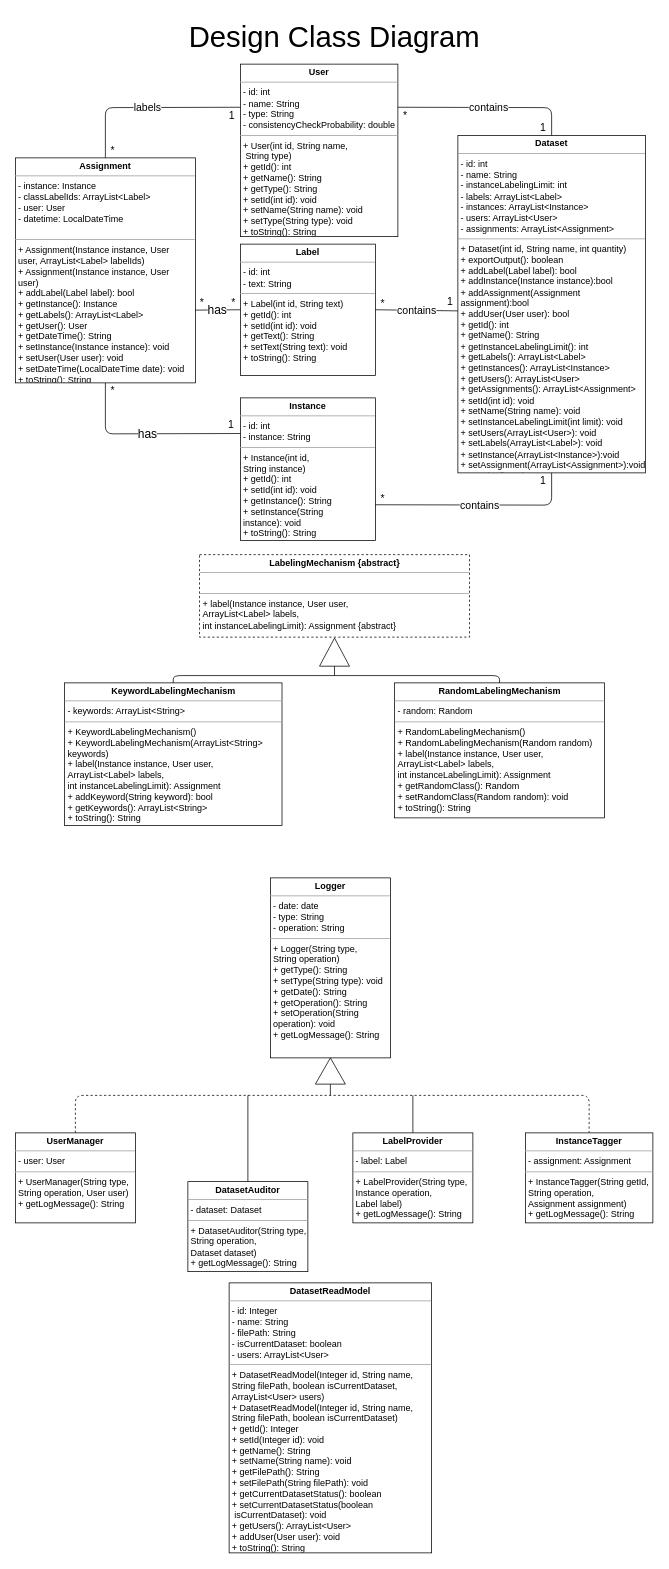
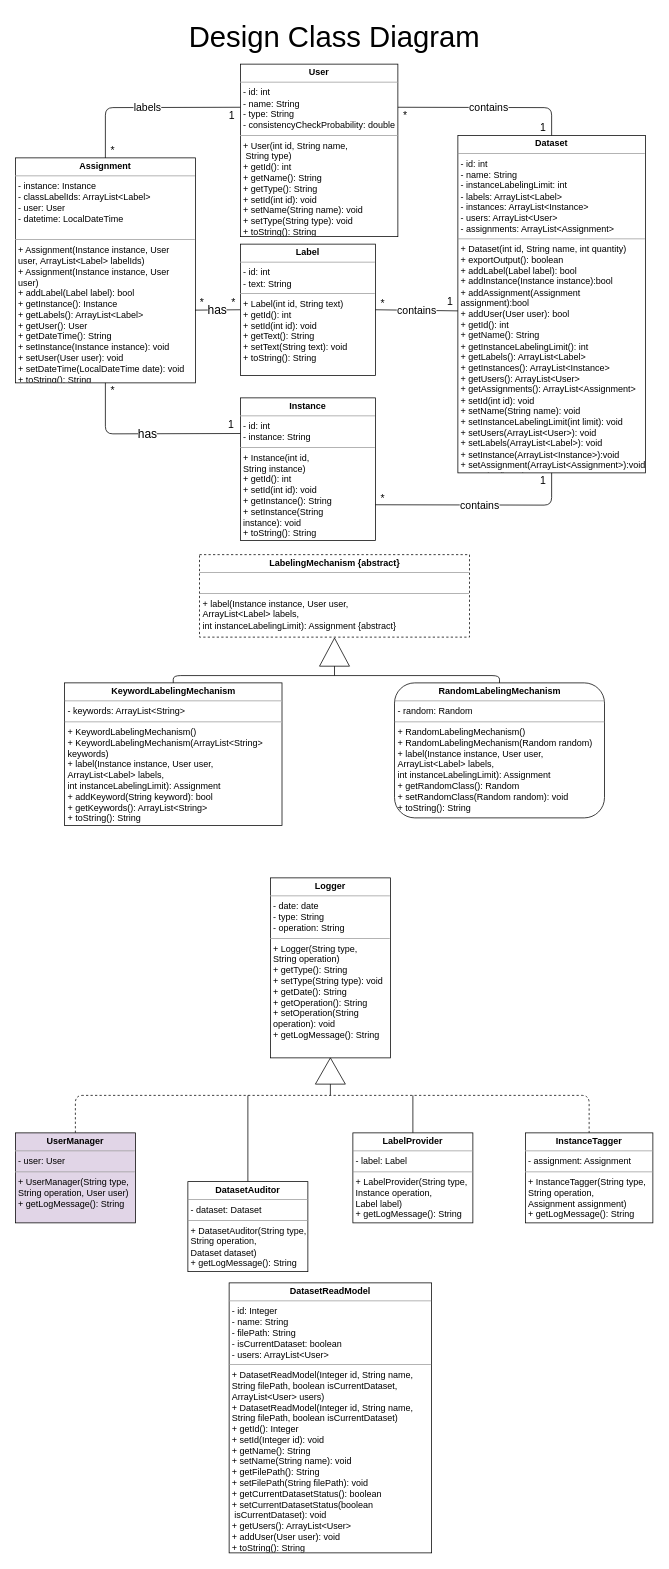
(500, 750) -> (500, 750)
(596, 1165) -> (594, 1165)
(75, 1178) -> (75, 1178)
